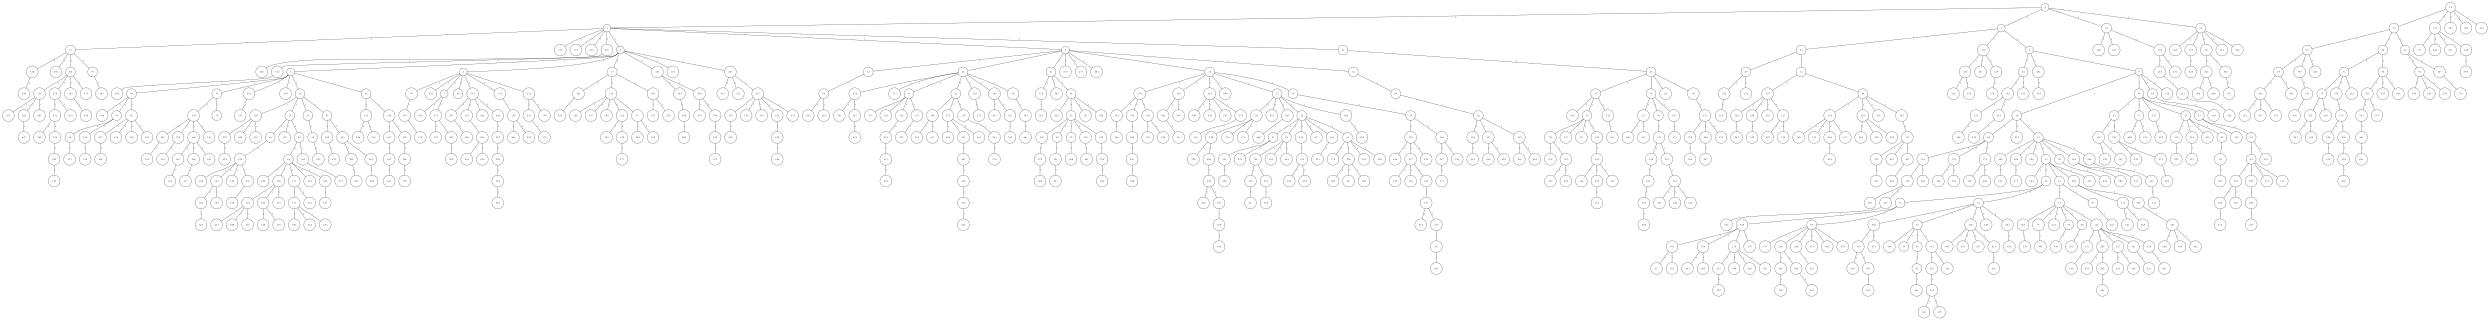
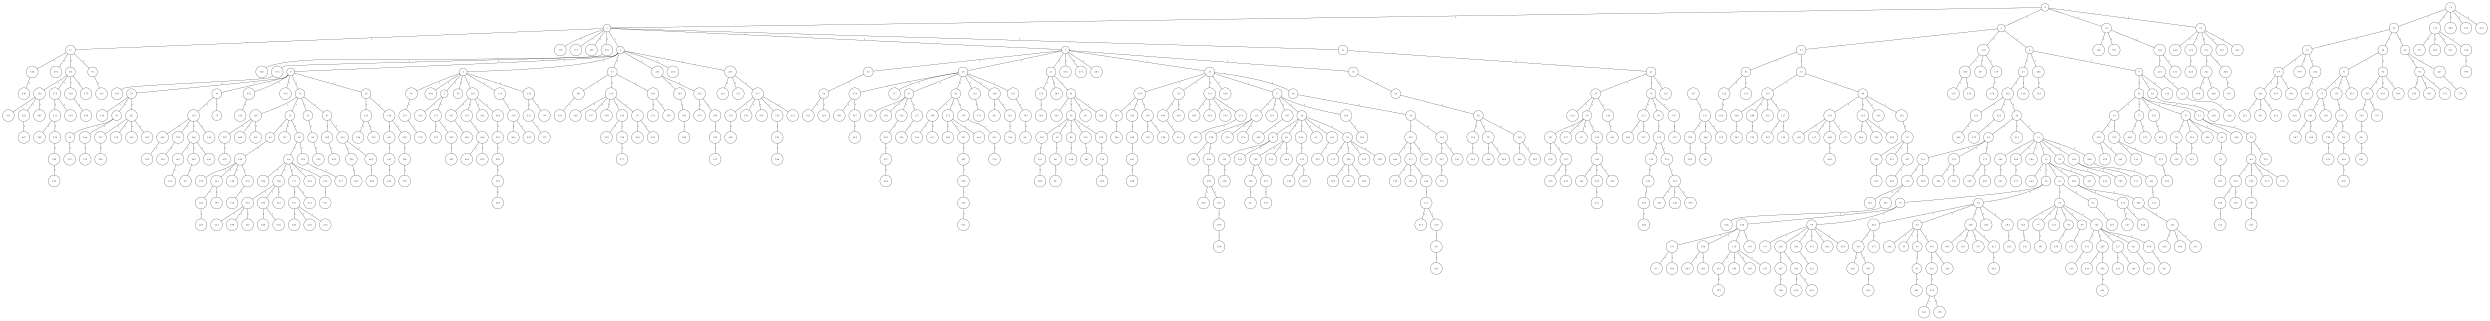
(1672, 83) -> none
(2303, 83) -> (2311, 83)
(2078, 94) -> (2012, 105)
none -> (2276, 94)
none -> (1796, 290)
